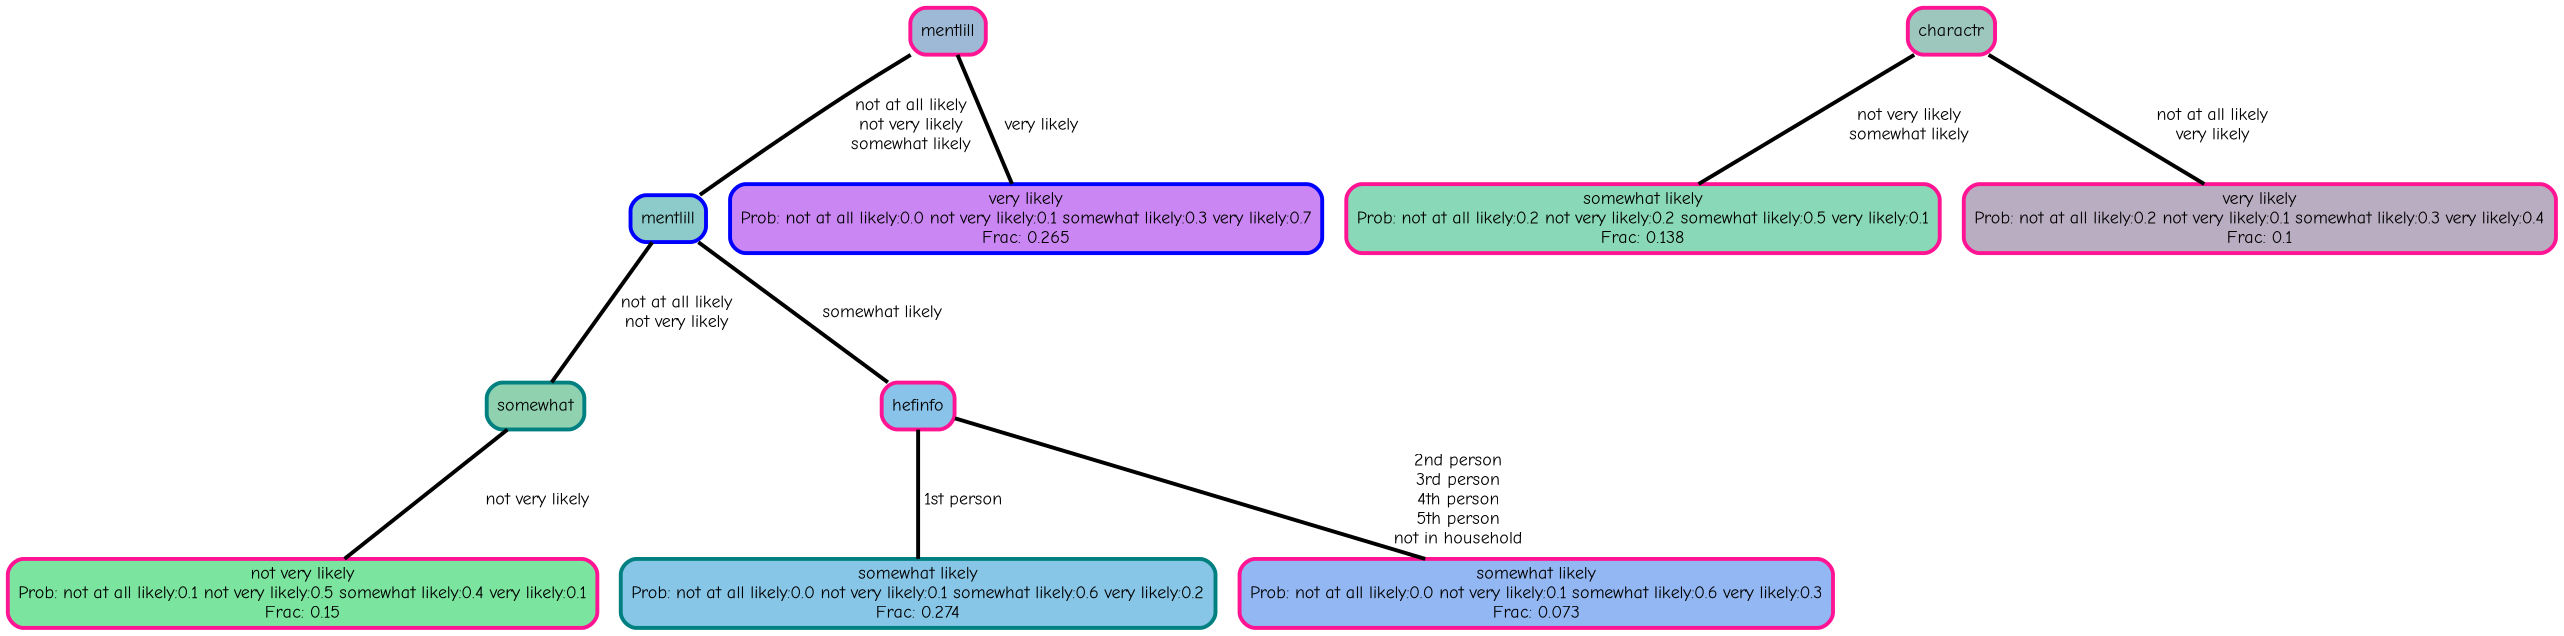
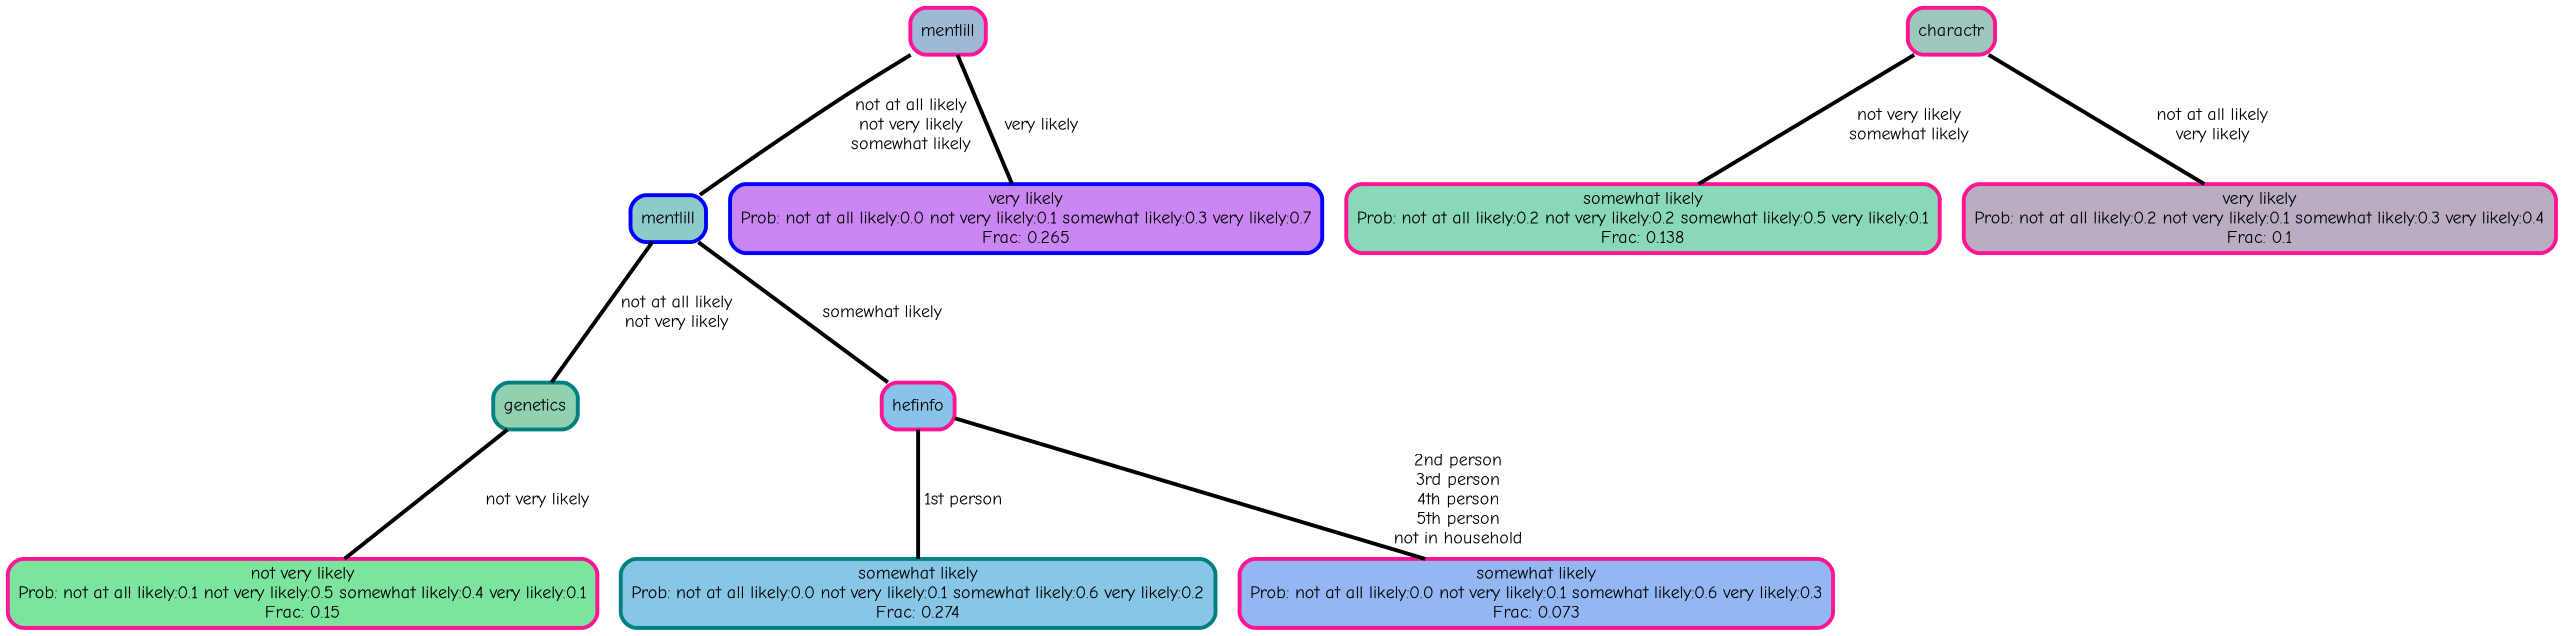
(536, 406) -> (536, 406)
